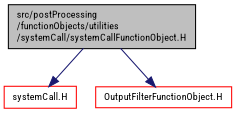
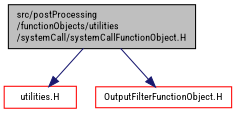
(40, 97) -> (40, 97)
